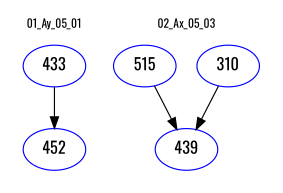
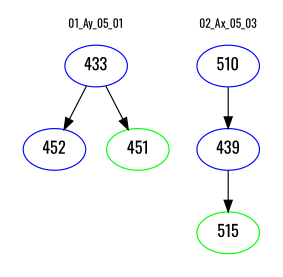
(145, 66) -> (228, 233)
(228, 66) -> (228, 66)
(163, 103) -> (228, 185)
none -> (138, 149)
